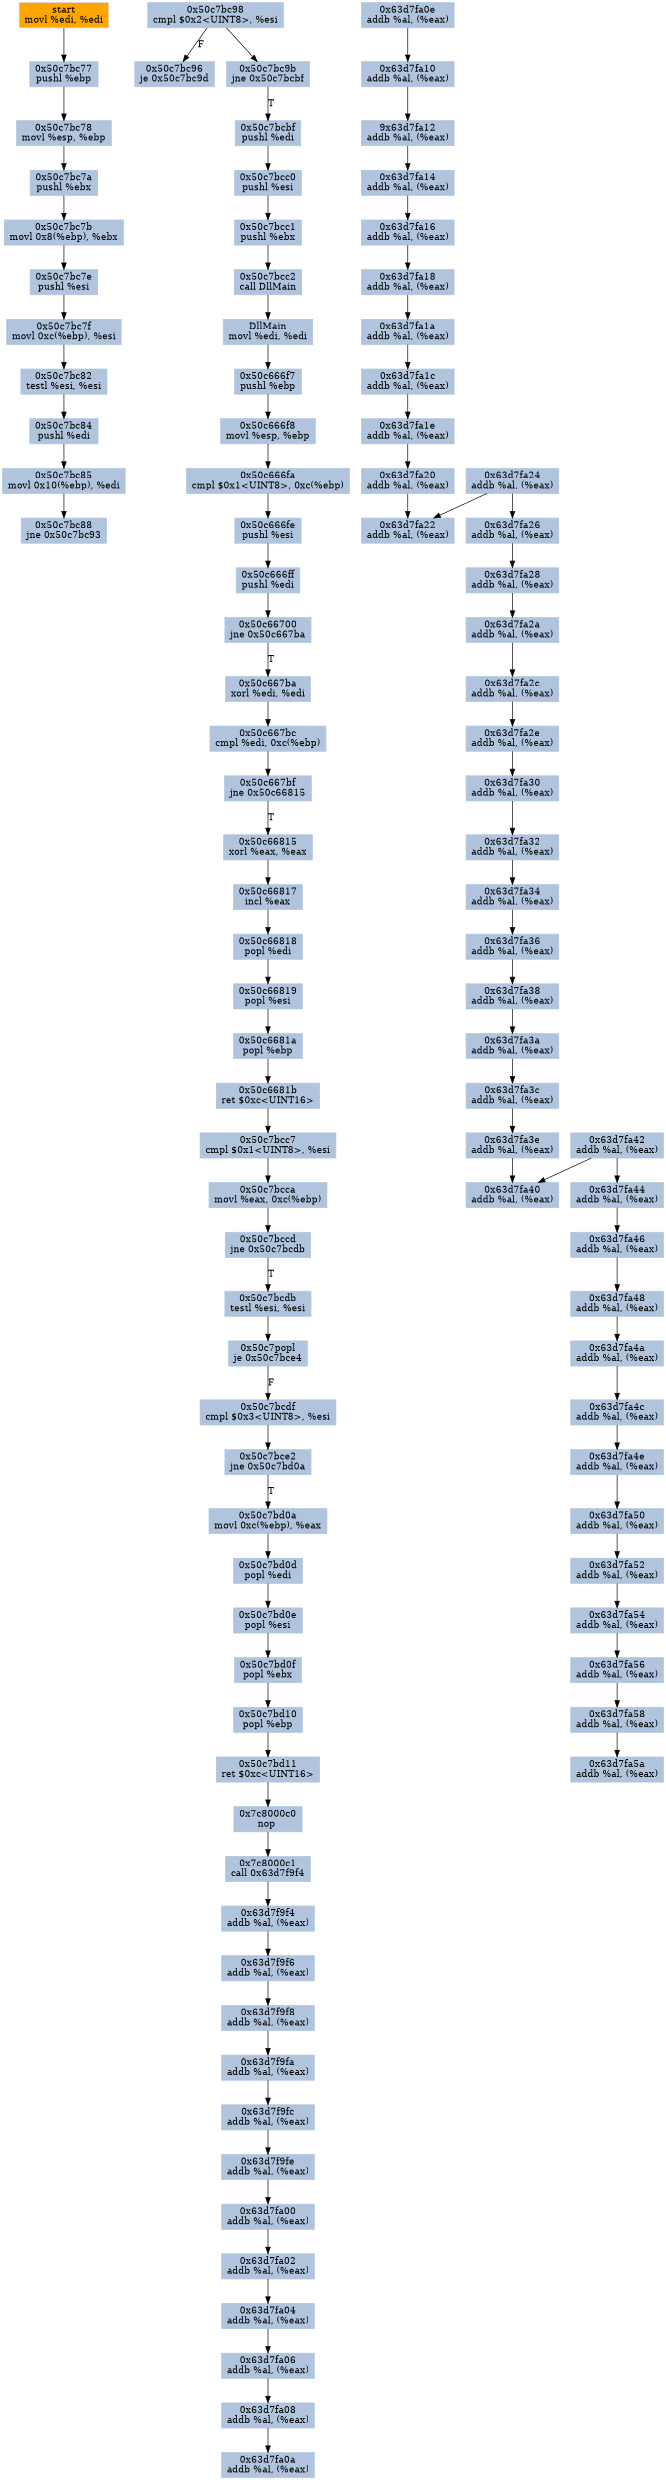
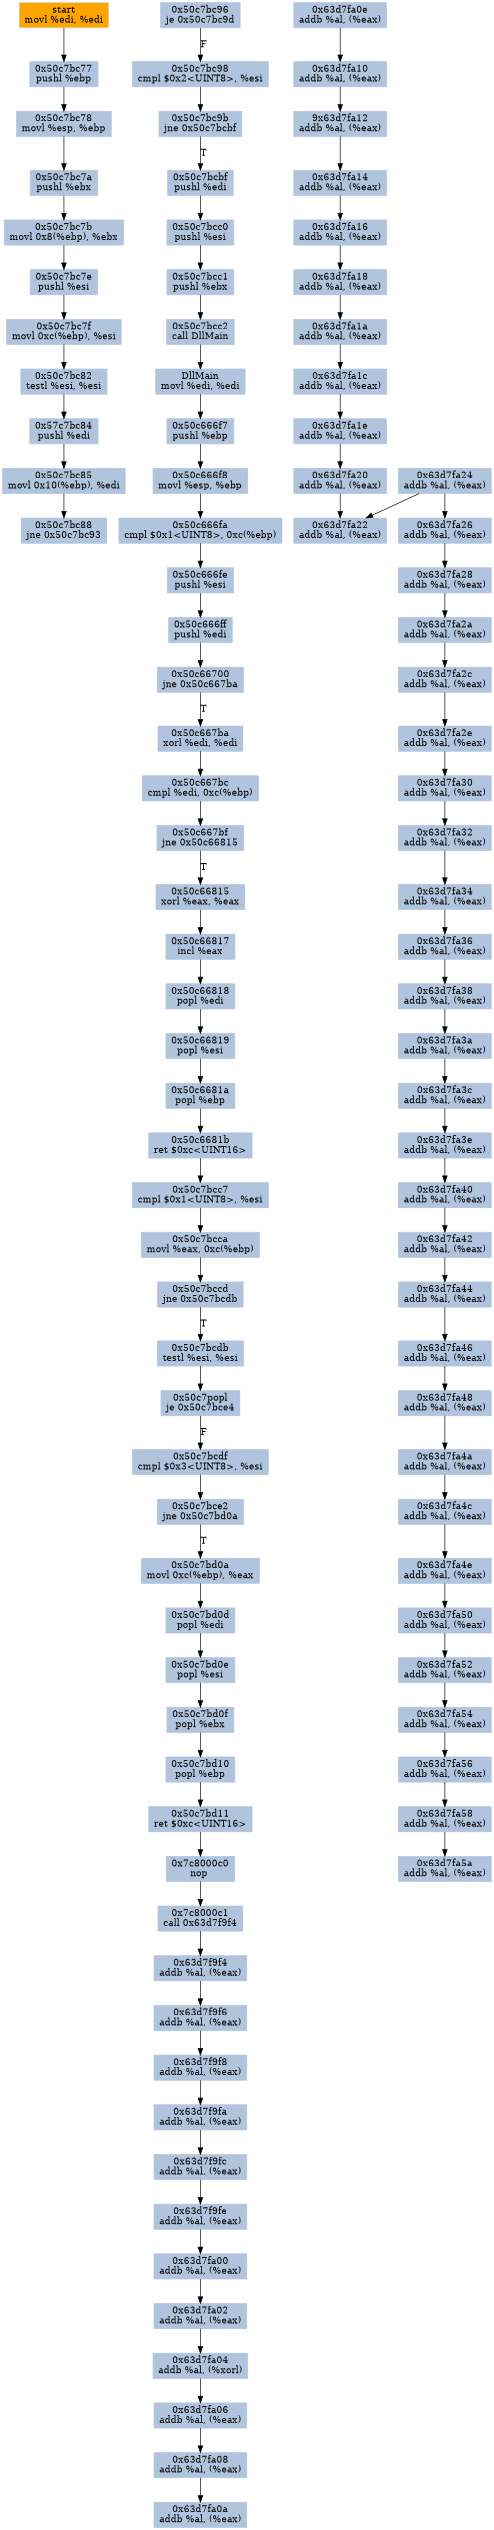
(197, 42) -> (200, 41)
(64, 431) -> (64, 431)
(568, 1169) -> (445, 1217)
(268, 2316) -> (200, 2366)
